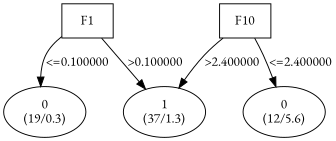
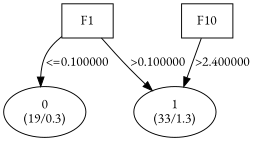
(164, 112) -> (175, 112)
(284, 112) -> none
